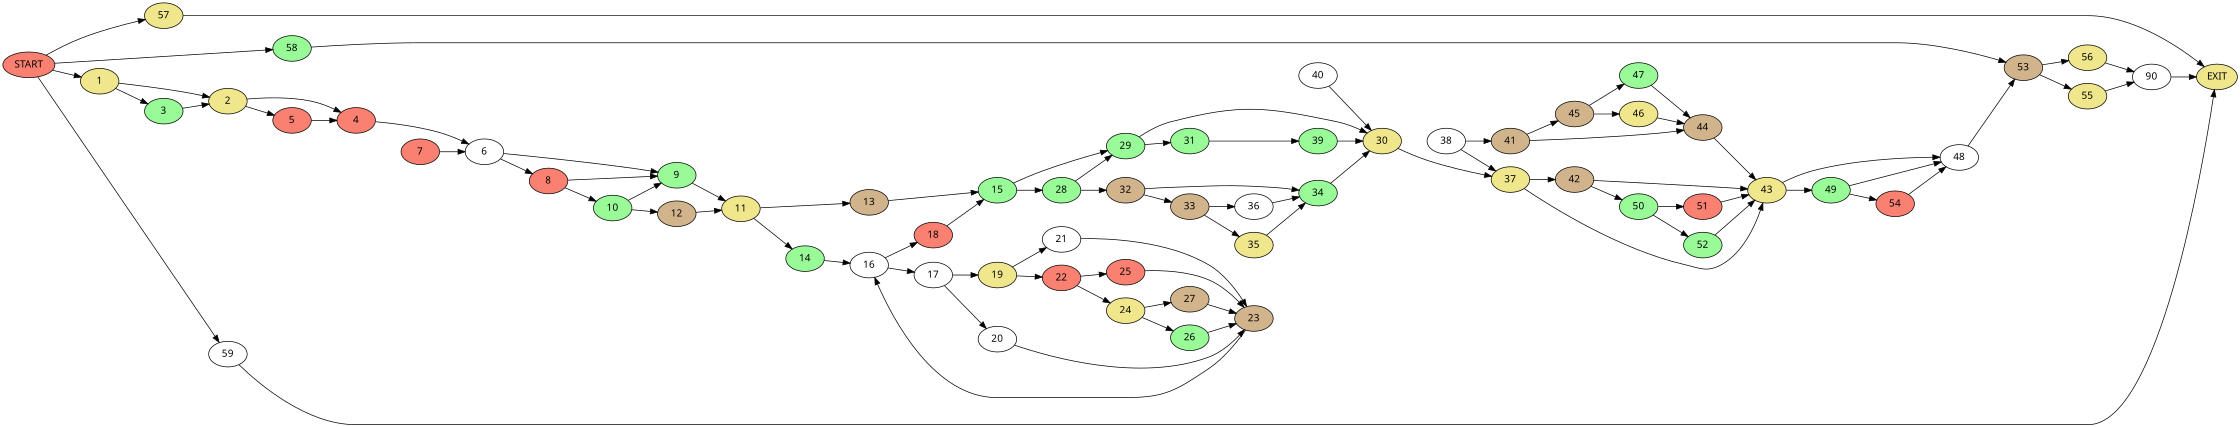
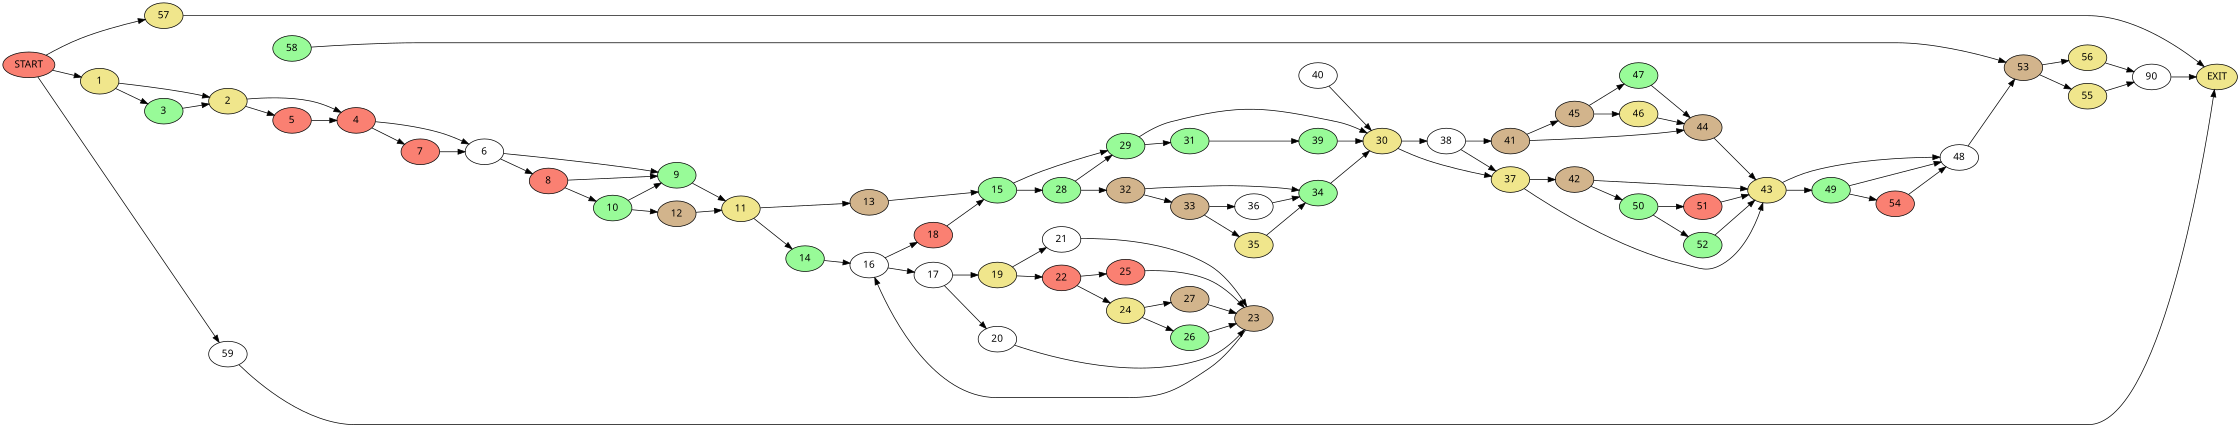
(160, 57) -> none
none -> (385, 134)
none -> (1411, 141)
